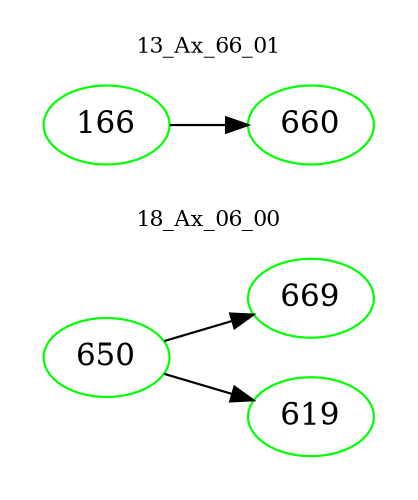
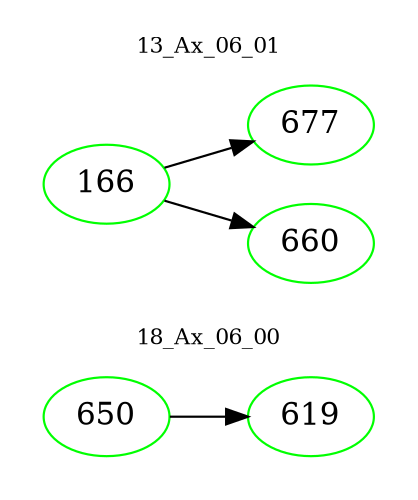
(209, 47) -> (209, 47)
none -> (311, 125)
(311, 298) -> none
